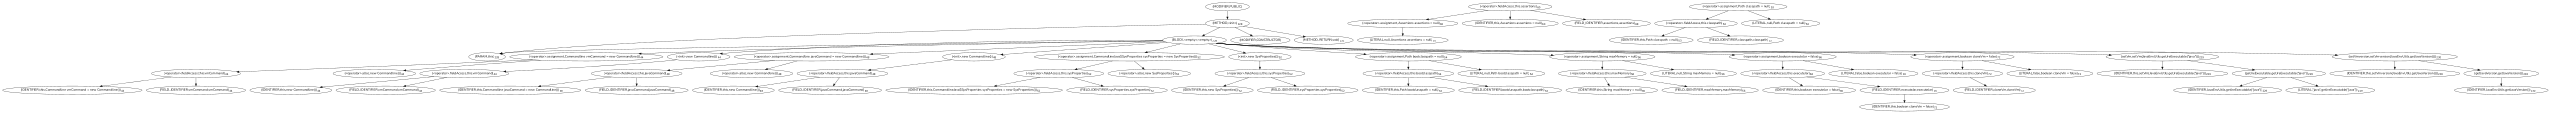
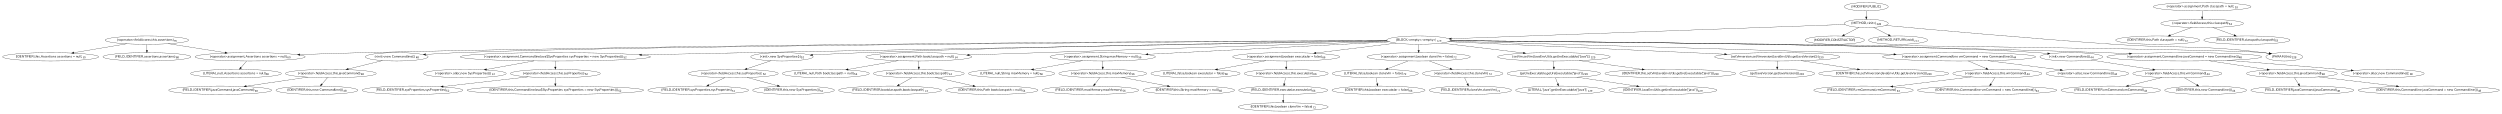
(1781, 23) -> none
none -> (843, 45)
(1795, 81) -> (1377, 81)
(2501, 90) -> none
